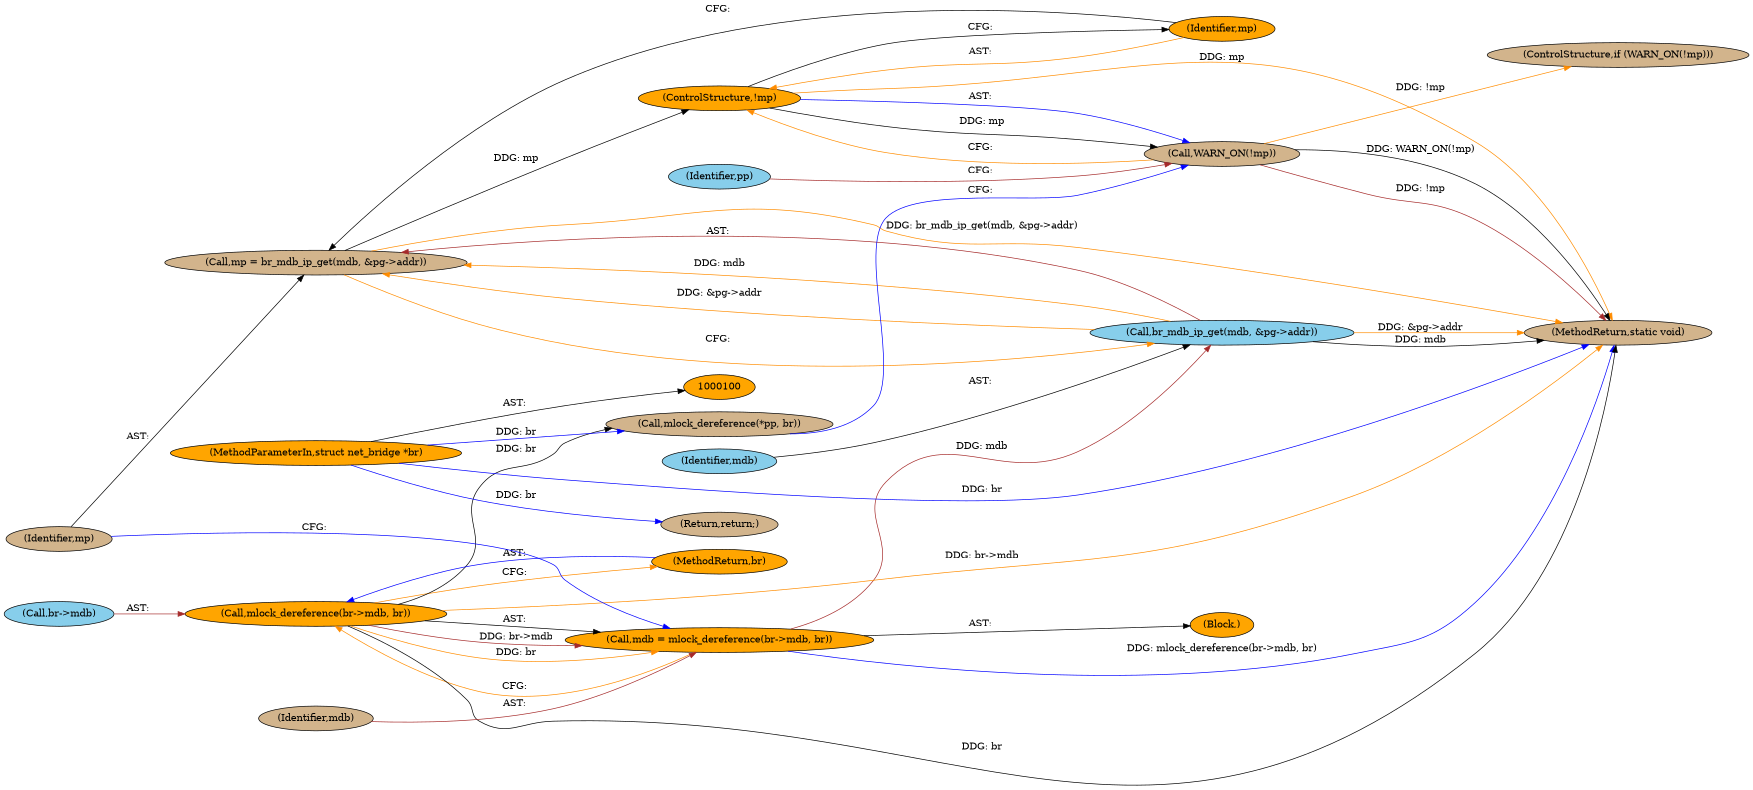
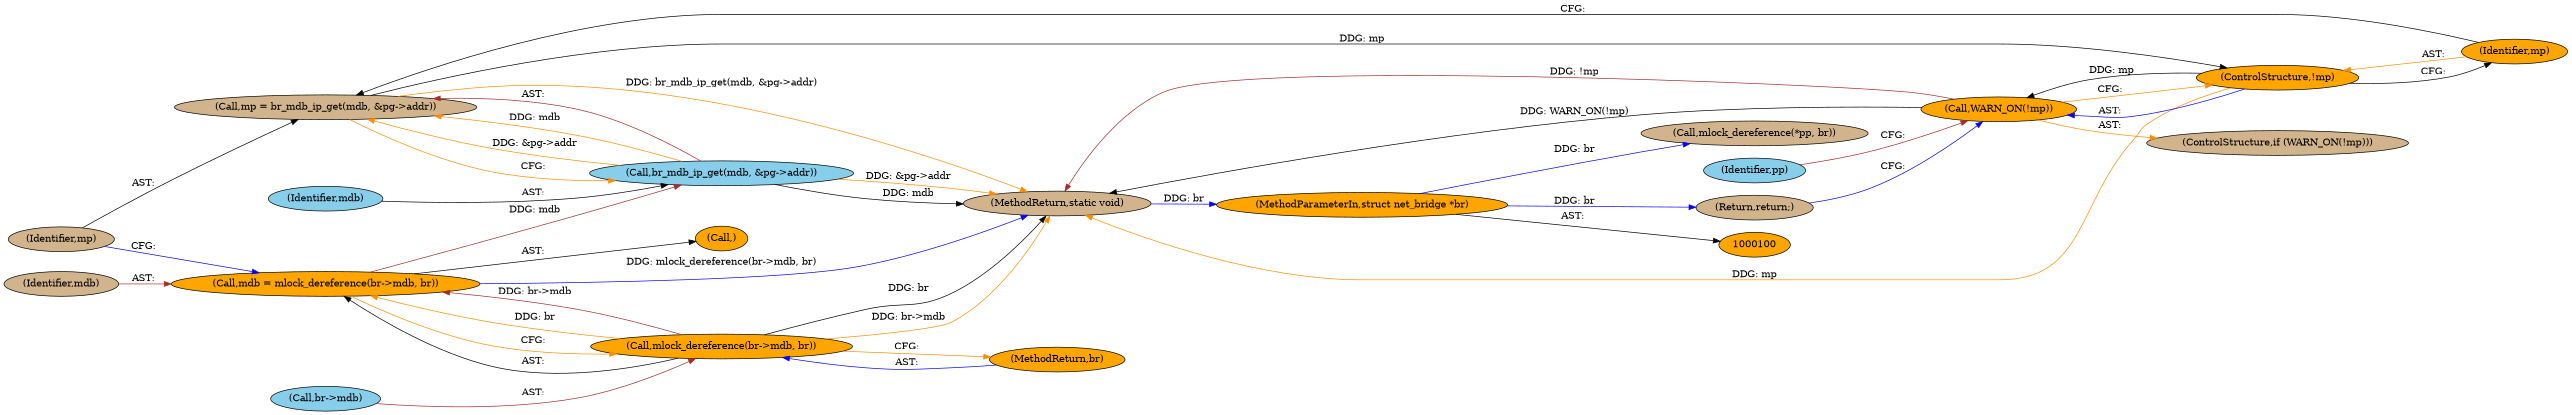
(1421, 88) -> (2112, 125)
(1222, 154) -> (1999, 109)
(895, 212) -> (1898, 176)
(1001, 500) -> (1180, 204)
(472, 504) -> none
(1222, 625) -> (722, 239)
